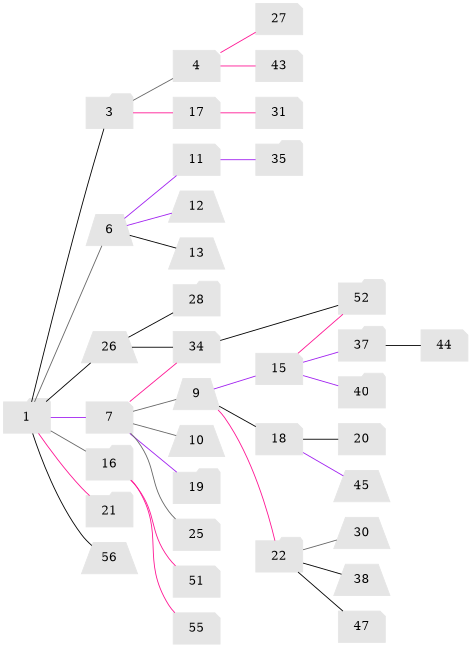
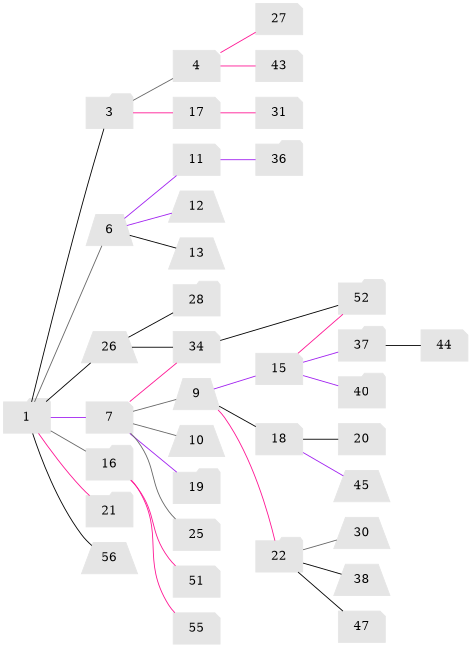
(279, 160) -> (279, 160)
